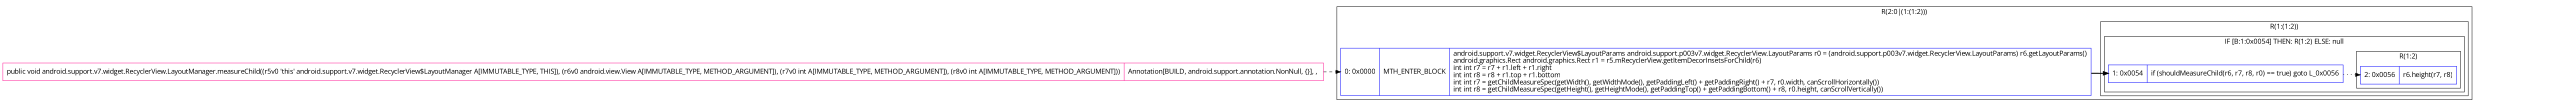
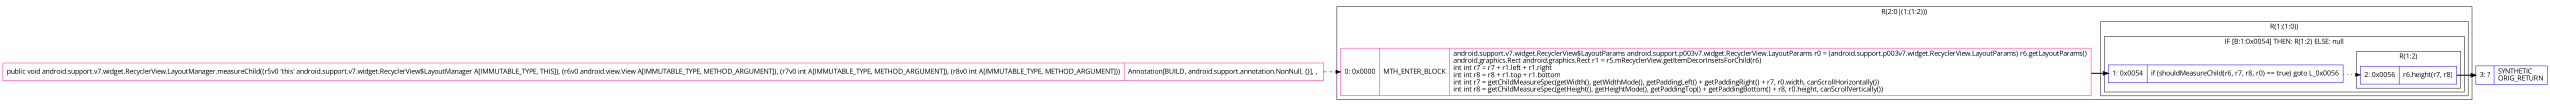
(2284, 27) -> (2284, 27)
(1716, 72) -> (1716, 72)
none -> (2512, 75)
